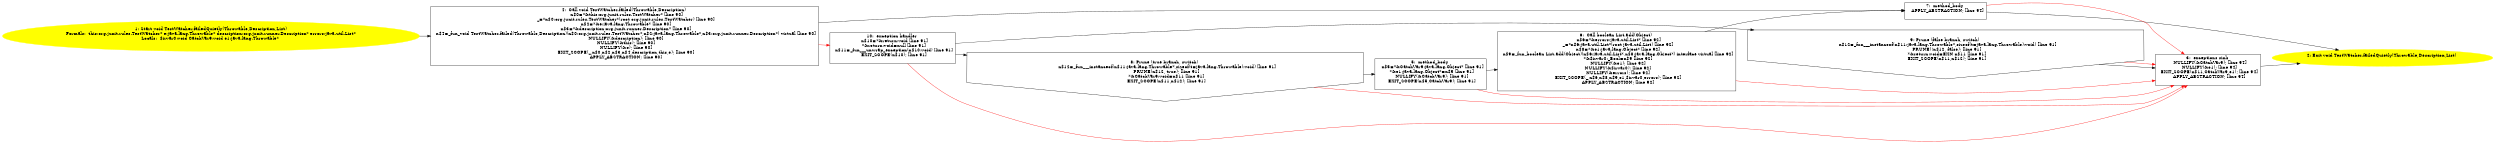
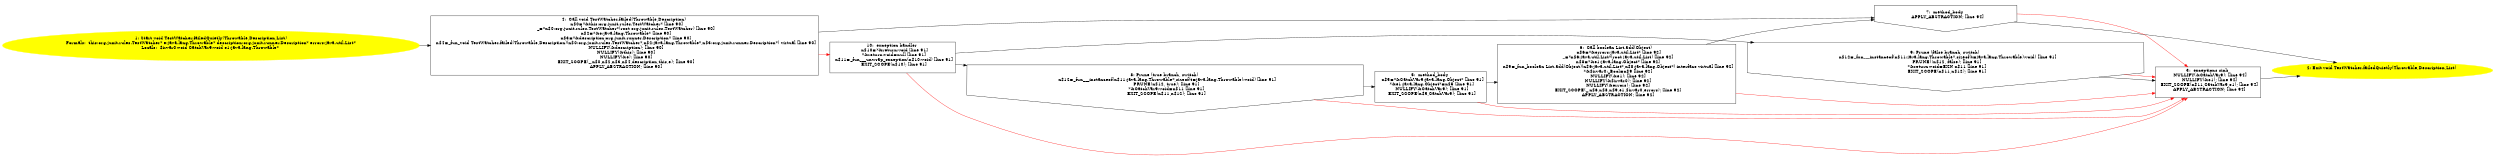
(1946, 11) -> (1946, 17)
